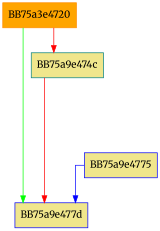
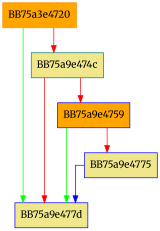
none -> (94, 115)
